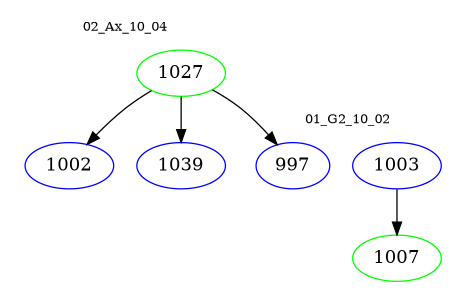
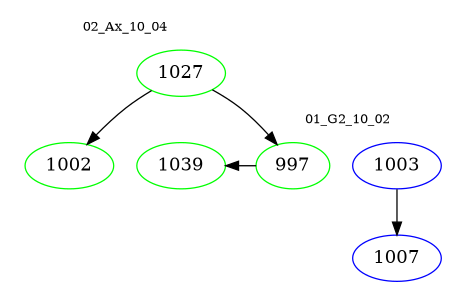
(181, 113) -> (247, 166)
(69, 166) -> (69, 166)
(181, 166) -> (181, 166)
(293, 166) -> (293, 166)
(397, 258) -> (397, 258)
